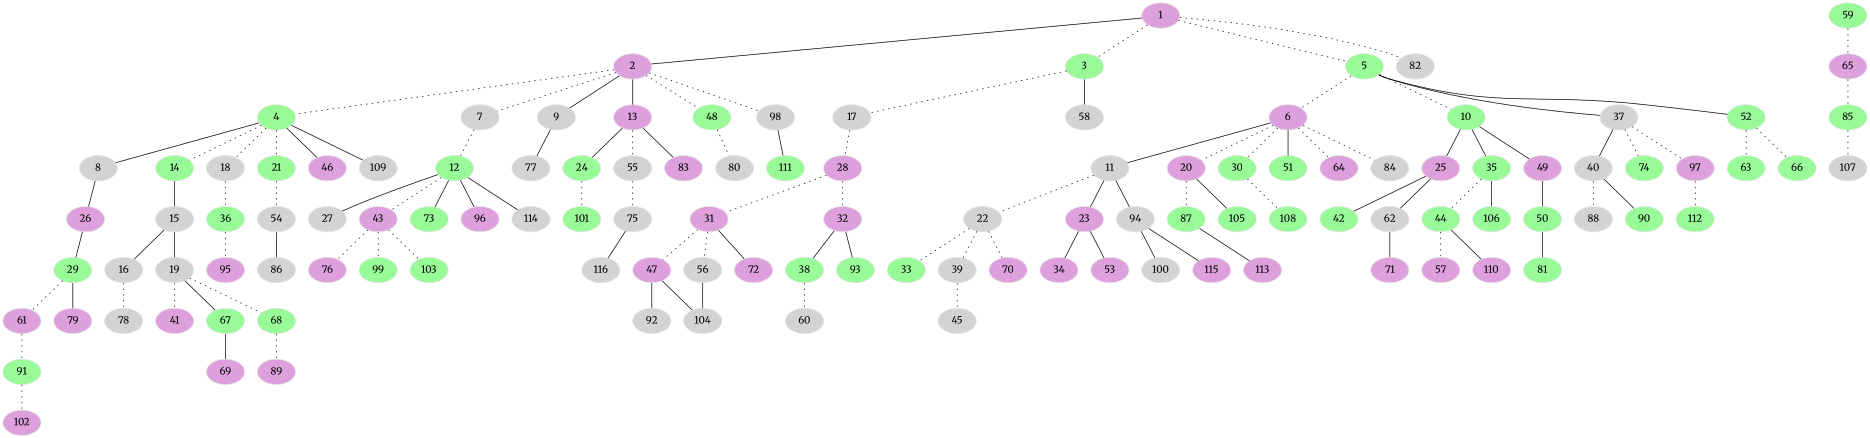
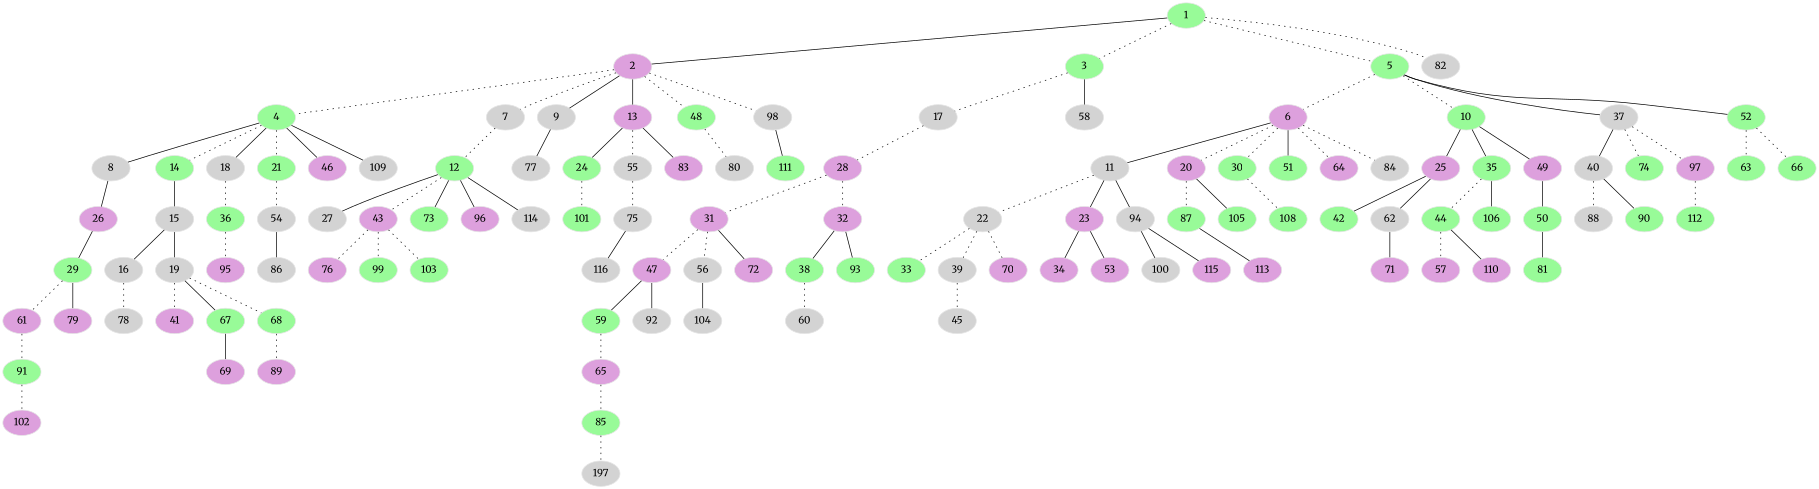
(1161, 16) -> (1186, 16)
(251, 143) -> (251, 143)
(1848, 168) -> (601, 474)
(677, 295) -> (626, 295)
